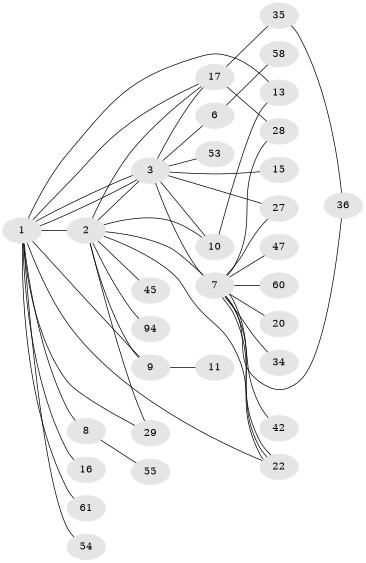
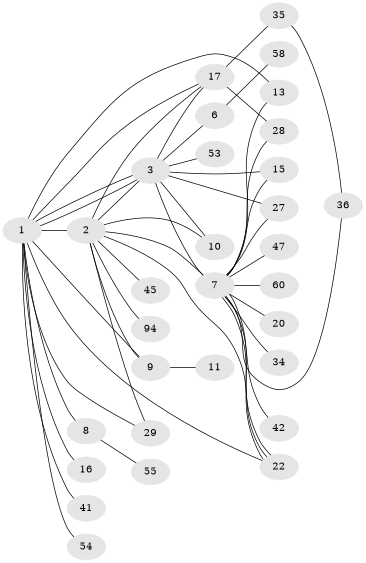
(239, 167) -> (246, 166)
none -> (247, 228)
(86, 508) -> (86, 508)
